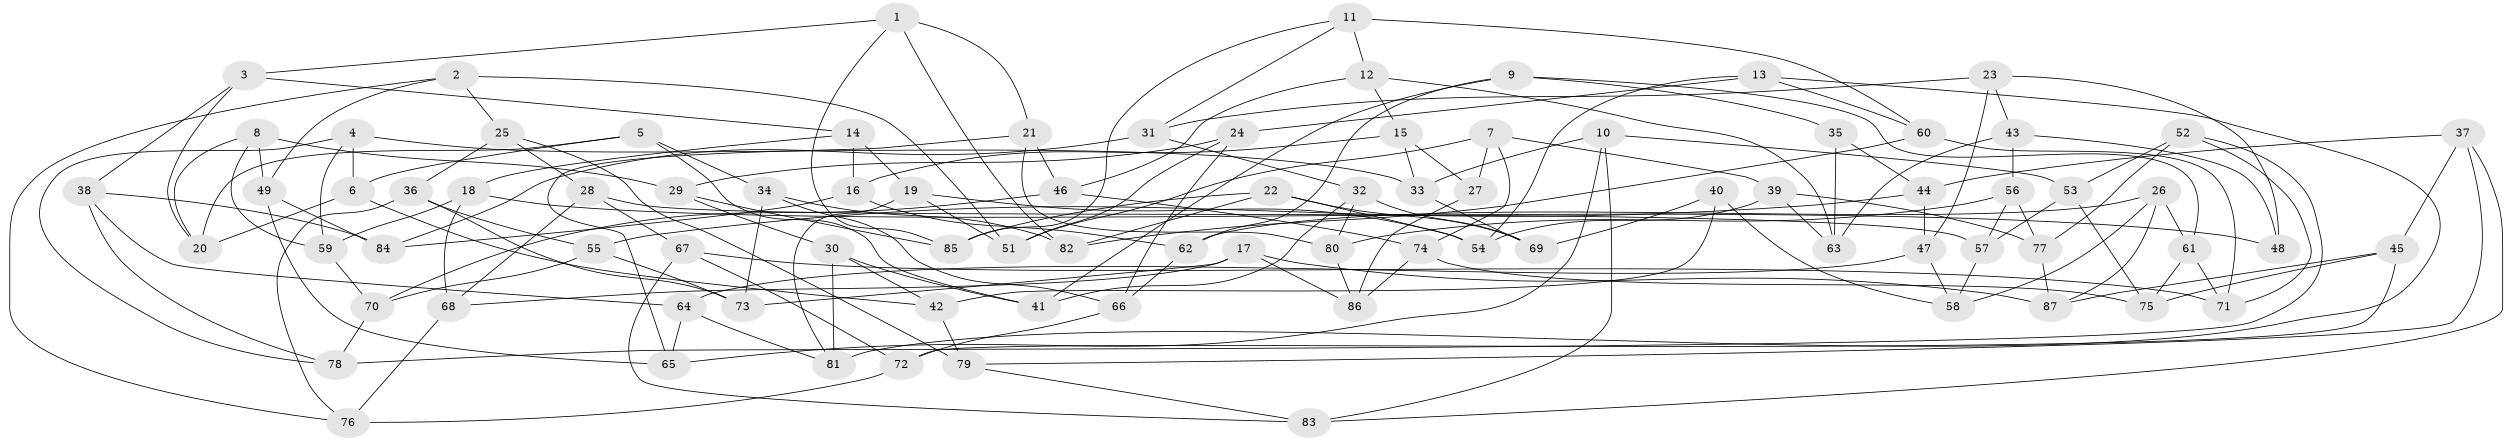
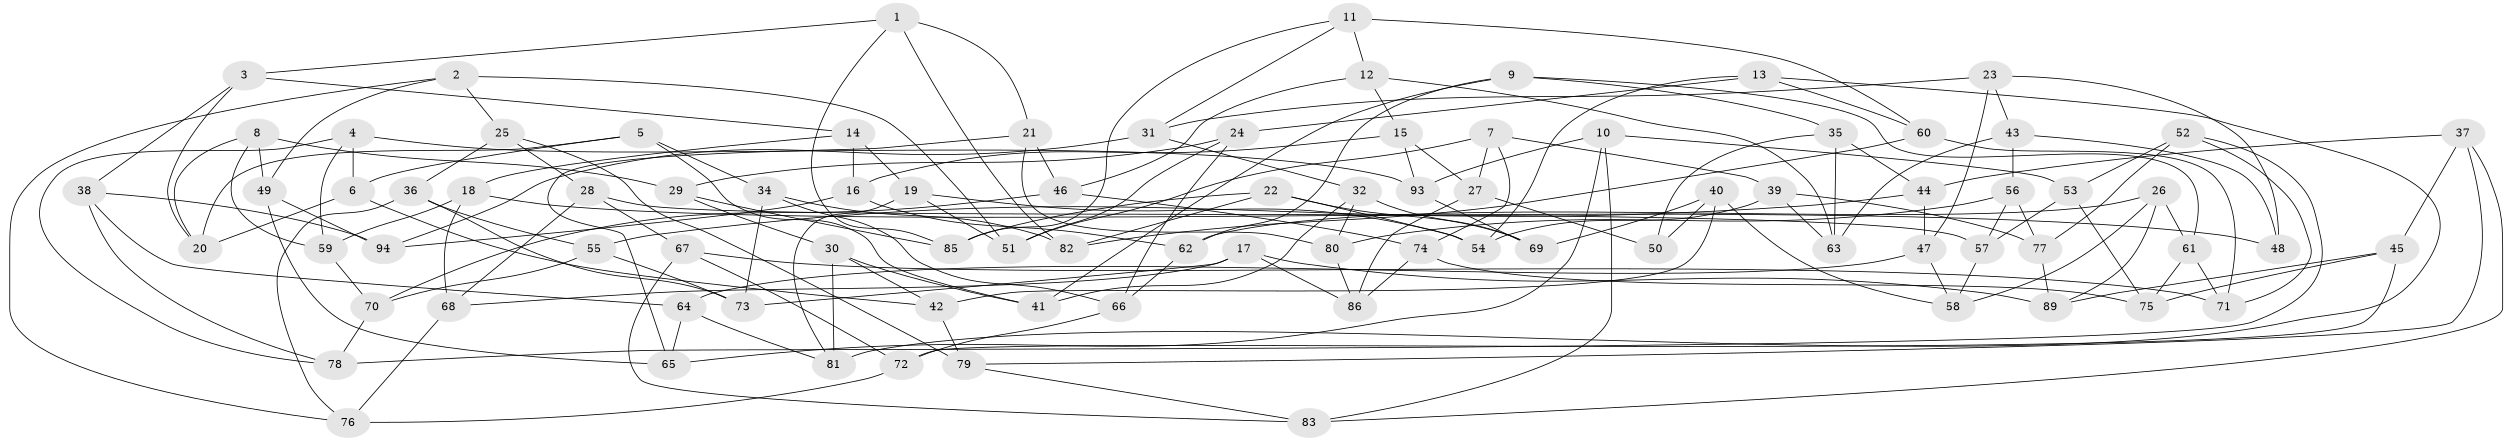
(1418, 191) -> (1418, 191)
(384, 249) -> (384, 249)
none -> (1656, 249)
(2051, 307) -> (2051, 307)
